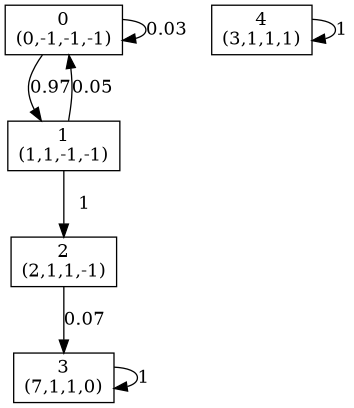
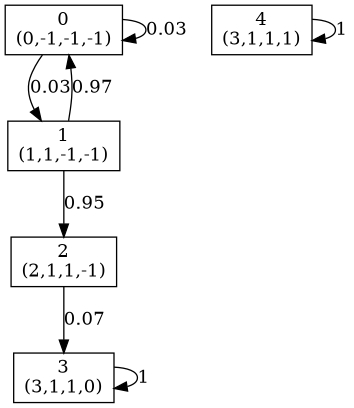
(51, 88) -> (51, 88)
(92, 88) -> (92, 88)
(85, 204) -> (85, 204)
(64, 378) -> (64, 378)
